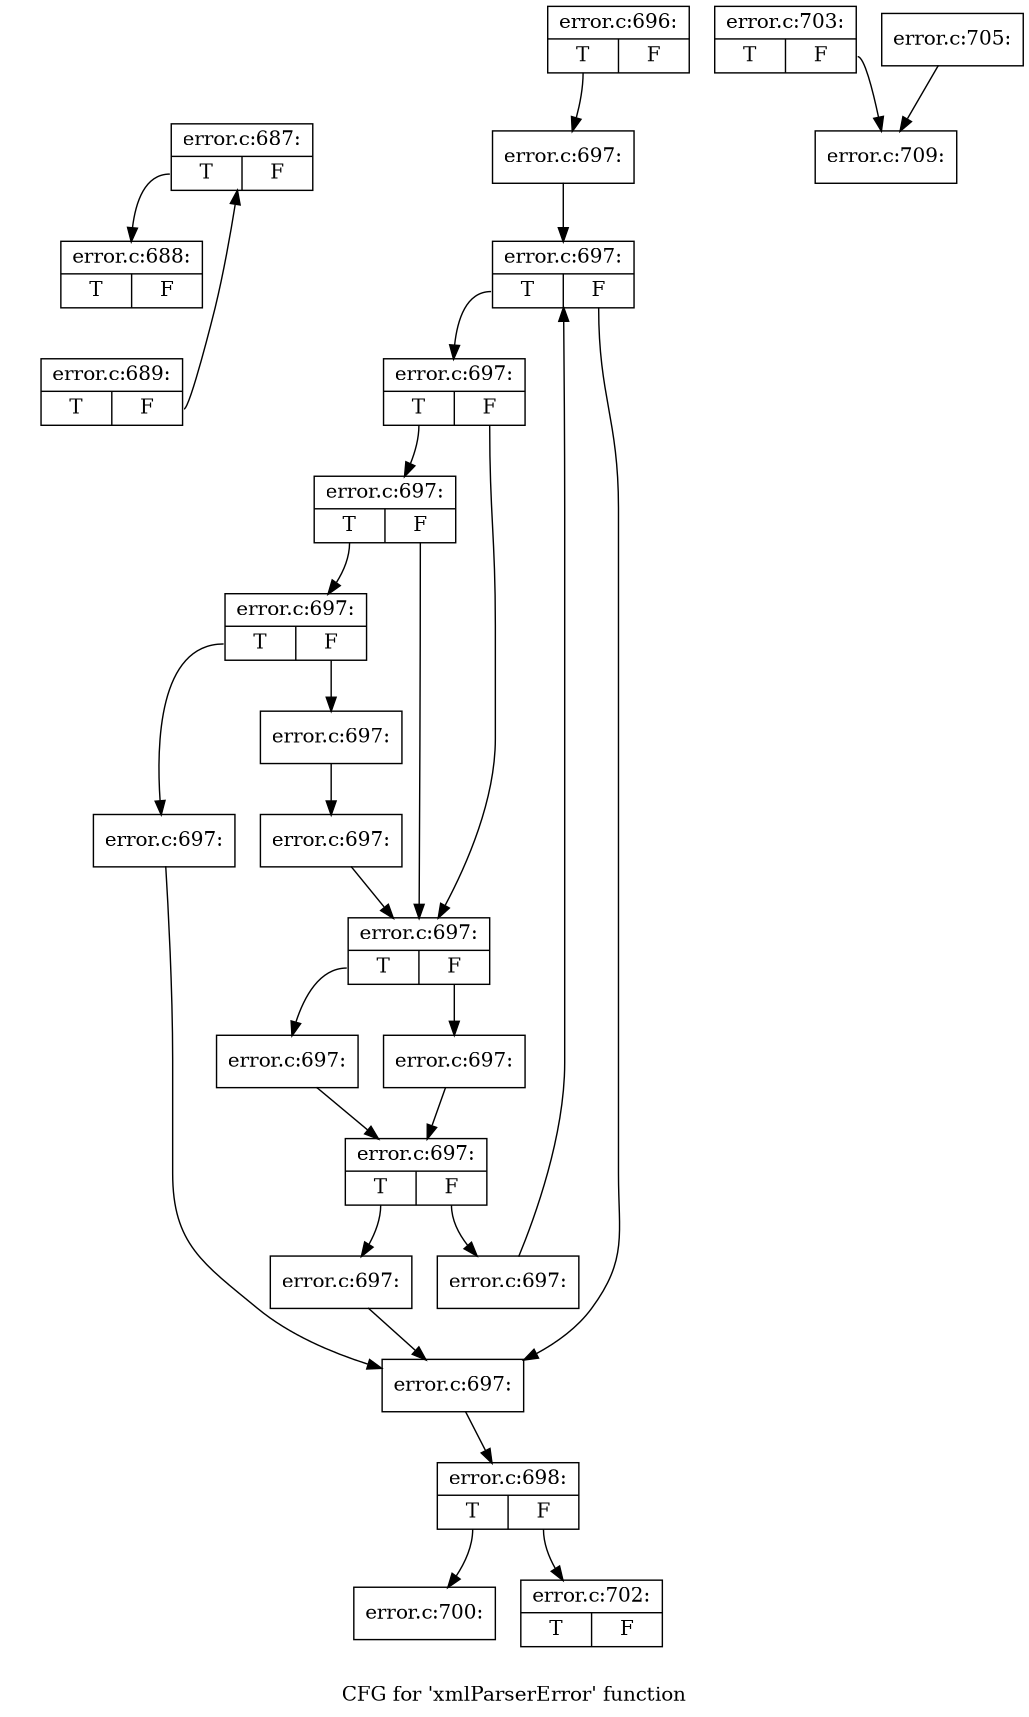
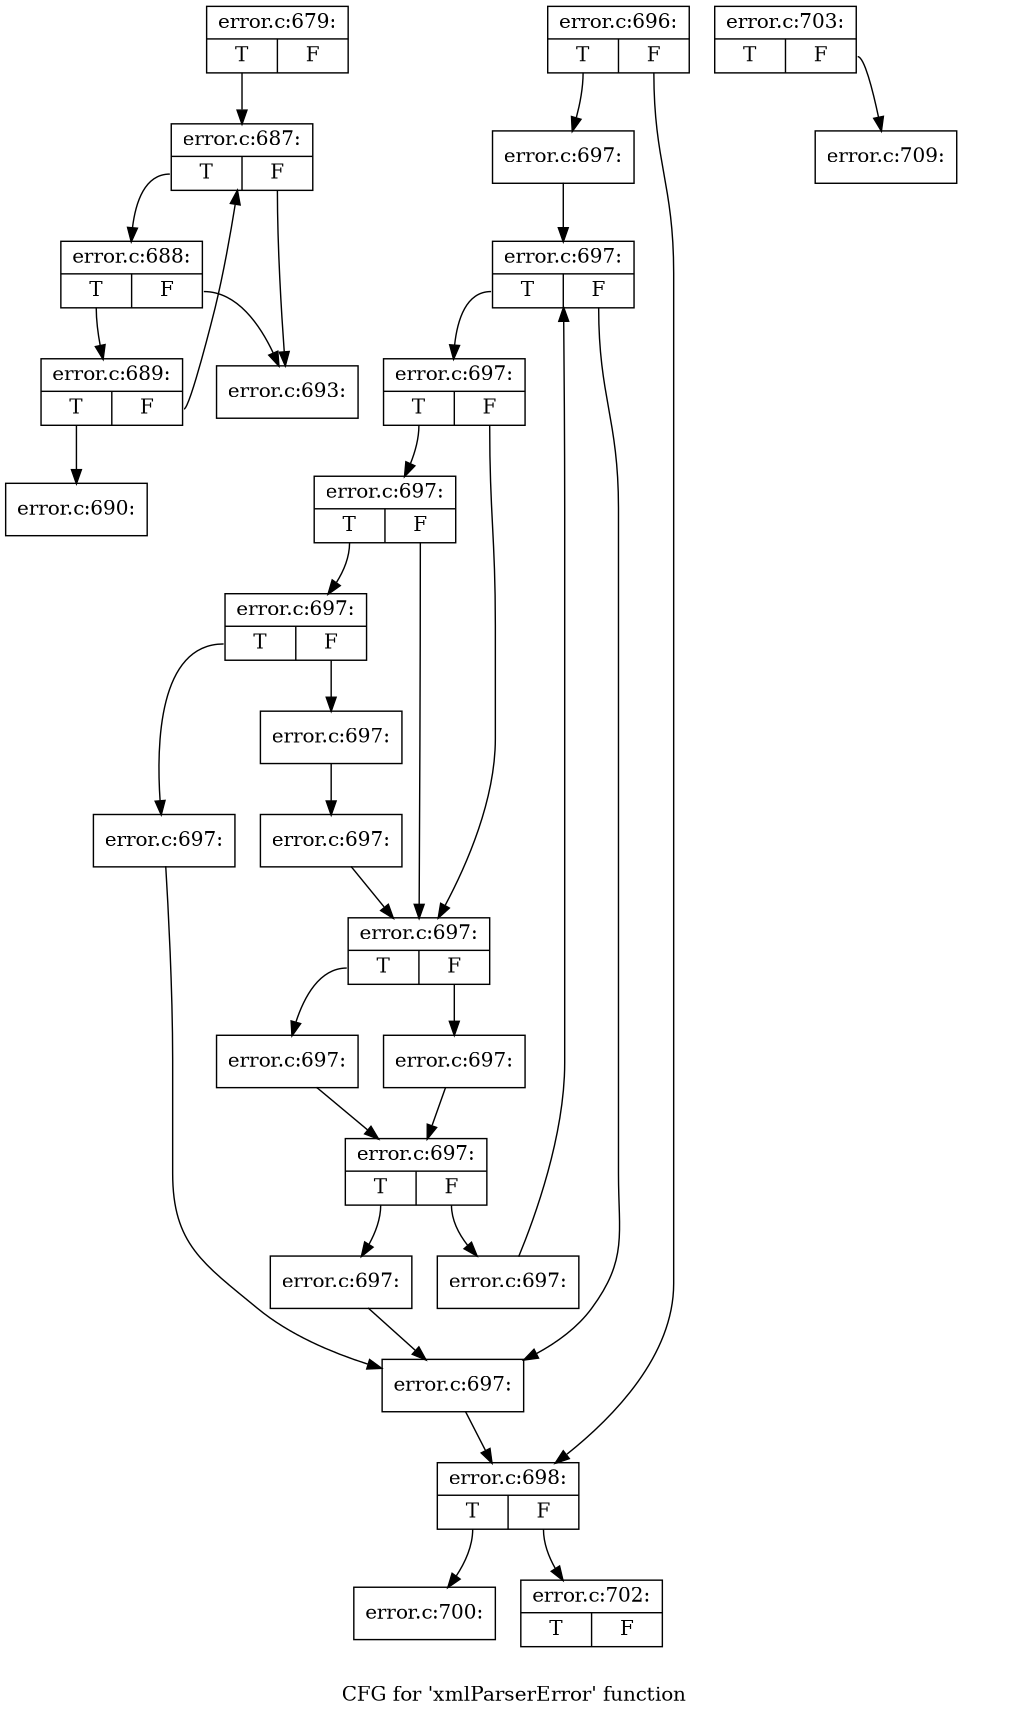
none -> (277, 40)
(952, 40) -> none
none -> (97, 327)
none -> (287, 392)
none -> (76, 510)
none -> (674, 782)
